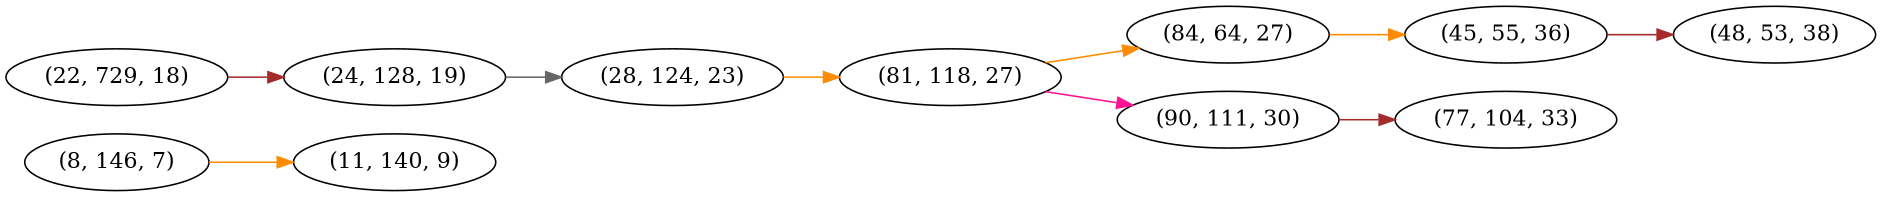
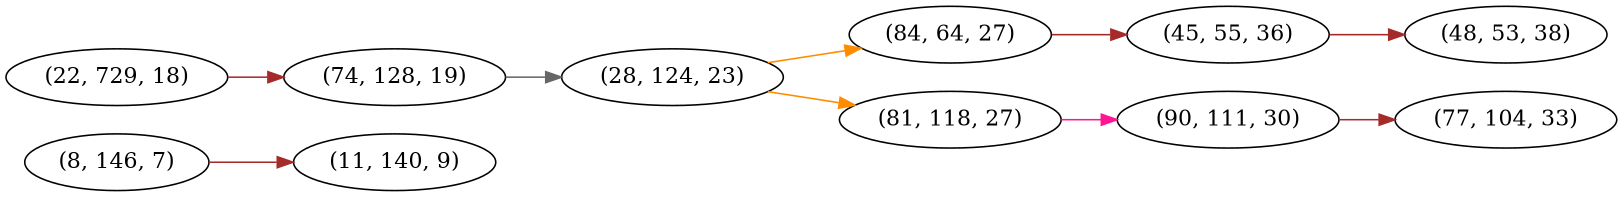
(1359, 35) -> (1081, 35)
(1084, 57) -> (807, 57)
(395, 77) -> (395, 77)
(243, 162) -> (243, 162)
